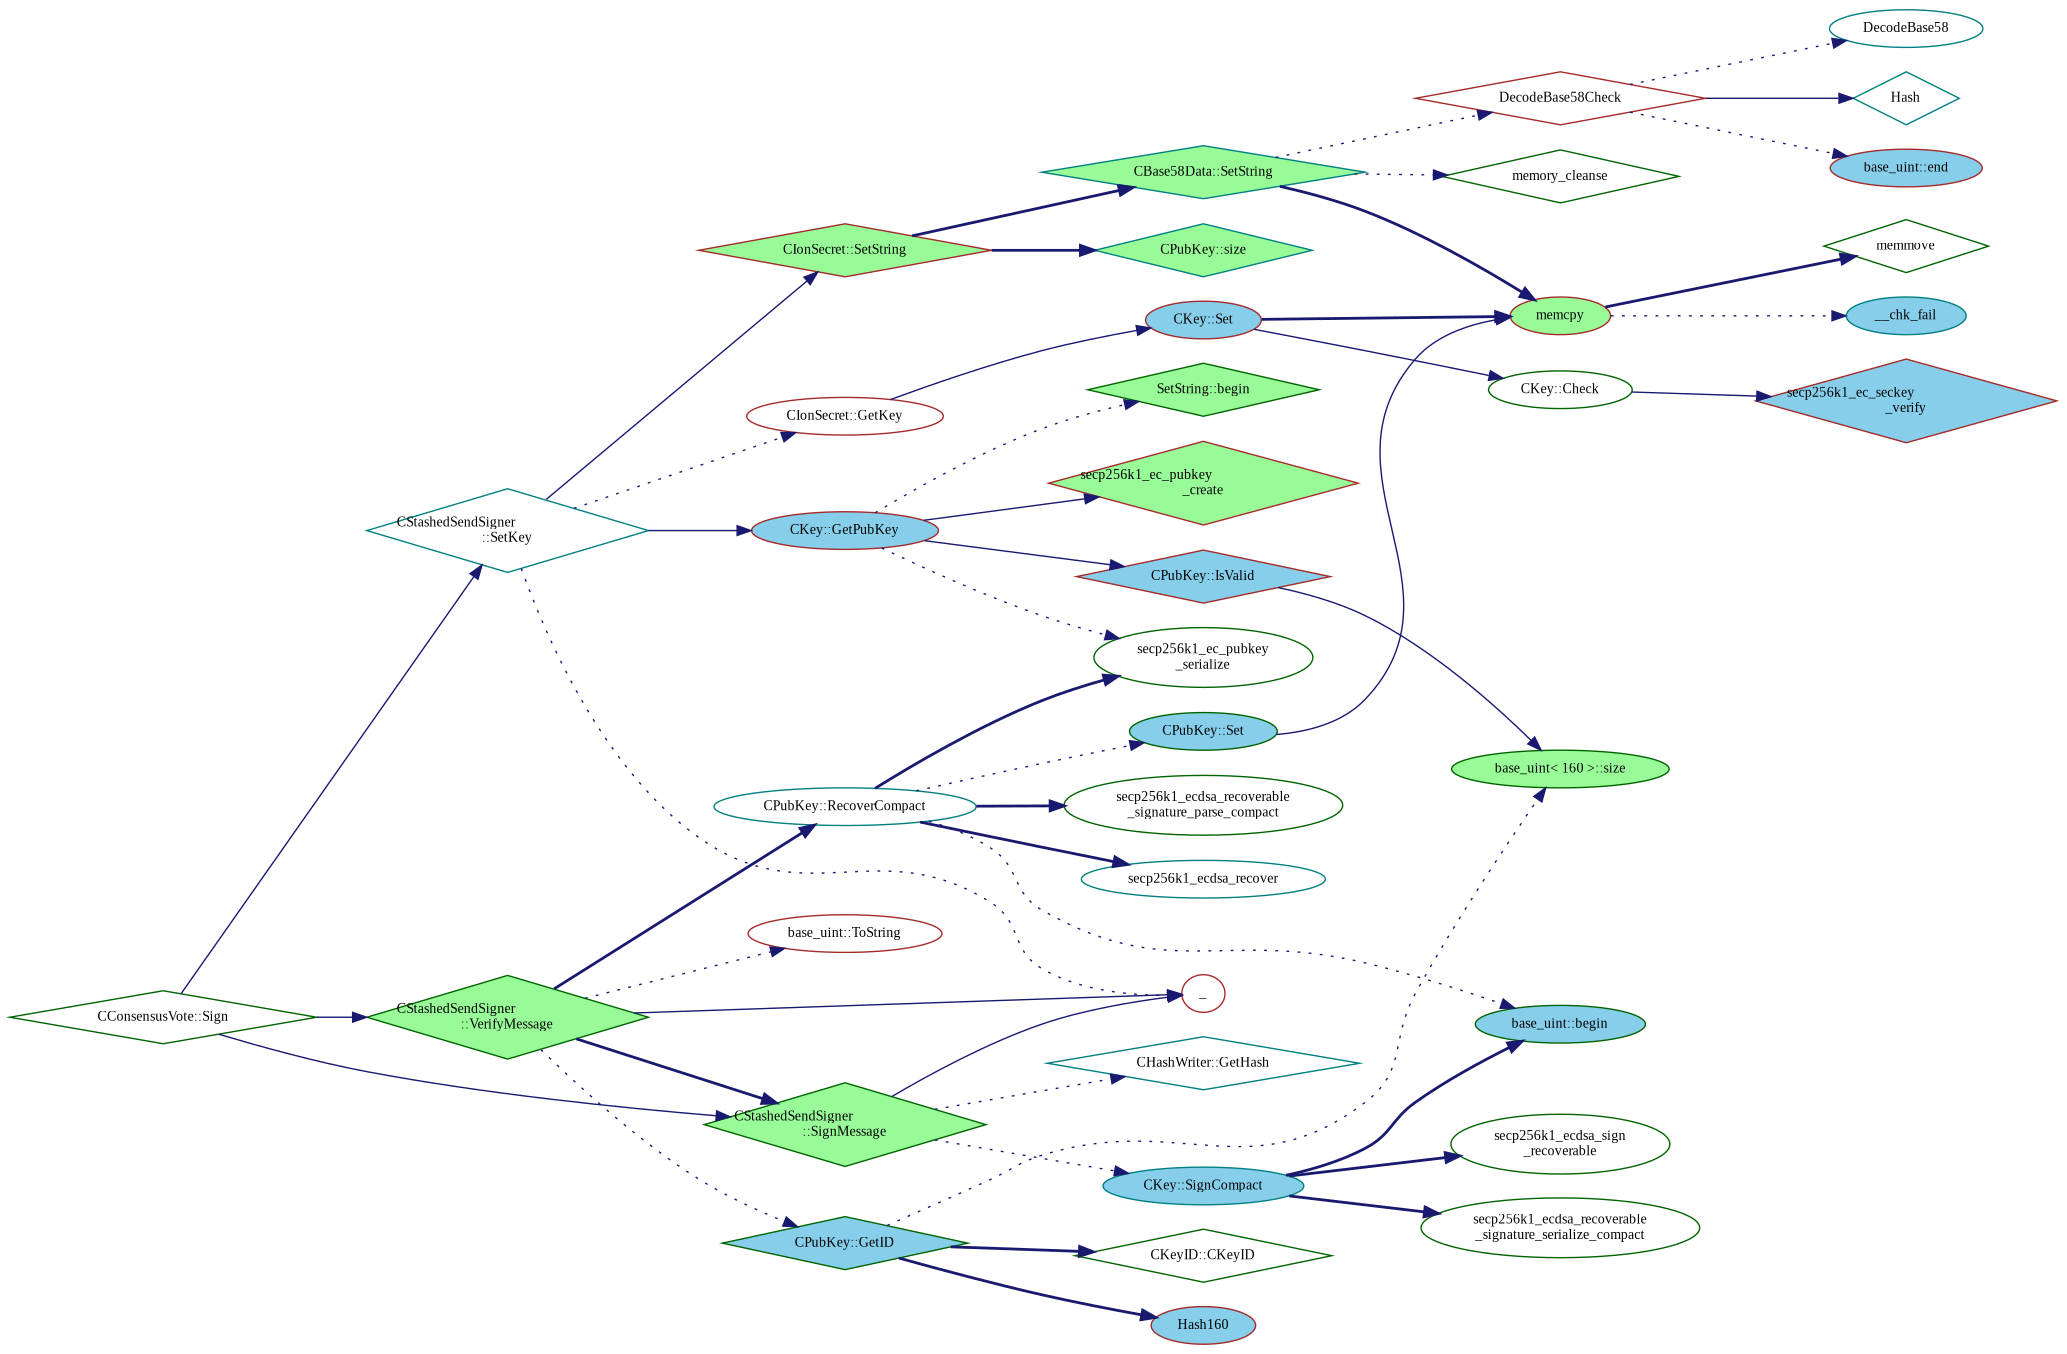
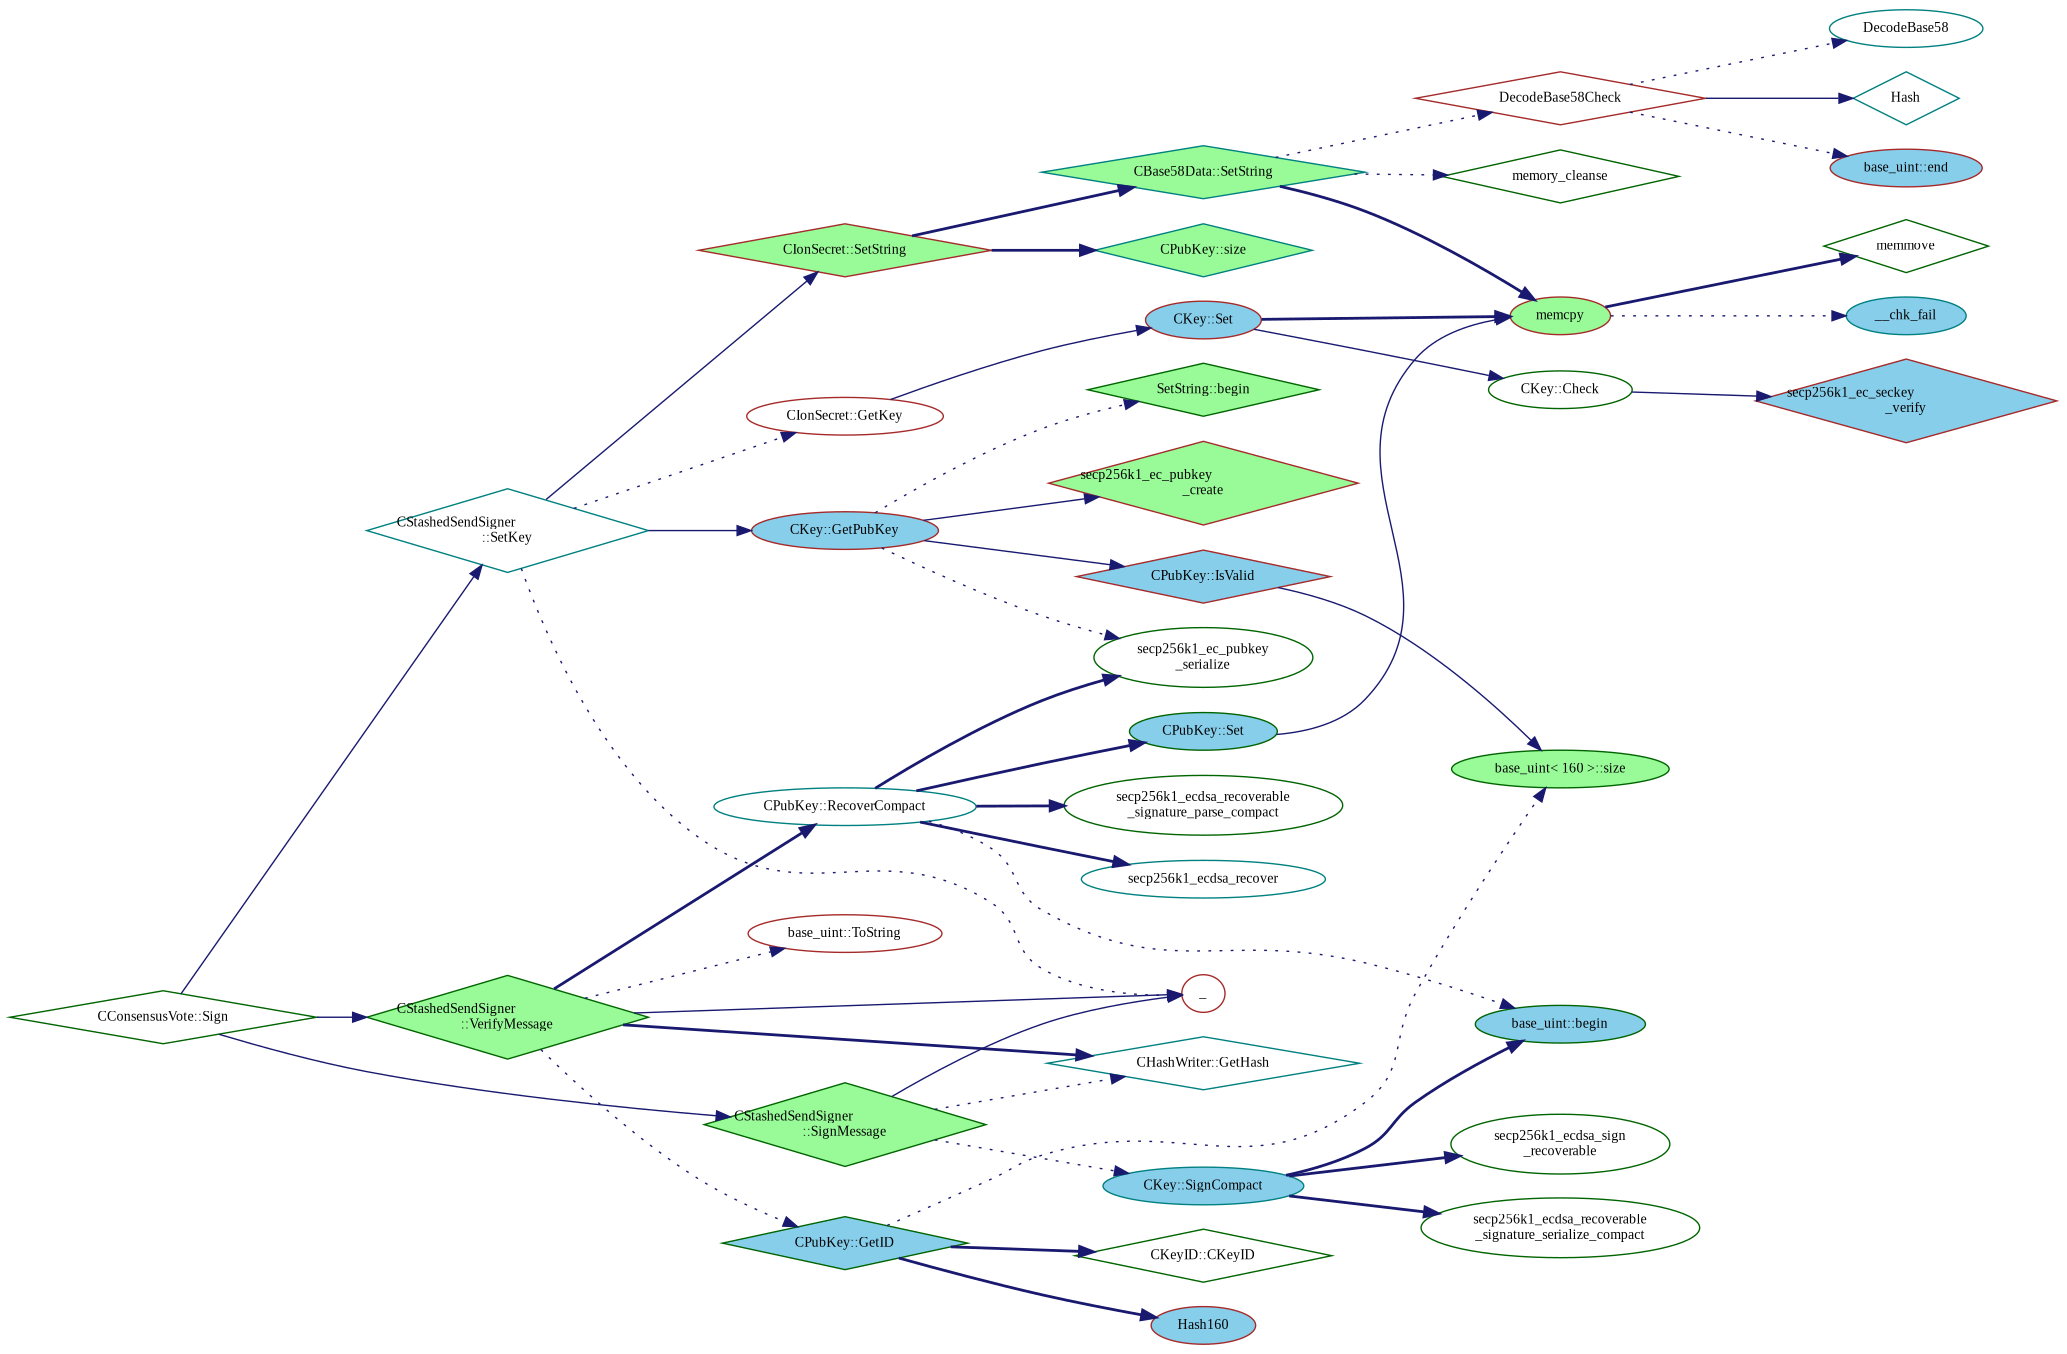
(1023, 767) -> (1023, 767)
(670, 1069) -> (850, 1040)
